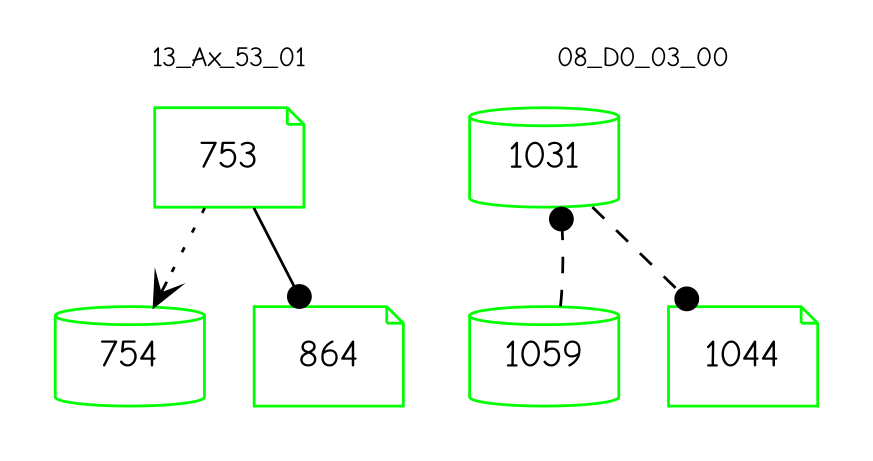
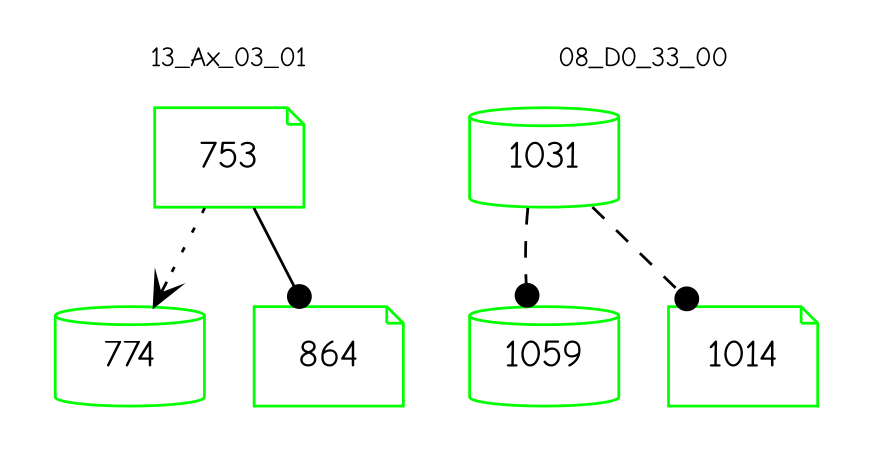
(229, 59) -> (229, 59)
(644, 59) -> (644, 59)
(563, 268) -> (526, 246)
(130, 356) -> (130, 356)
(743, 356) -> (743, 356)
